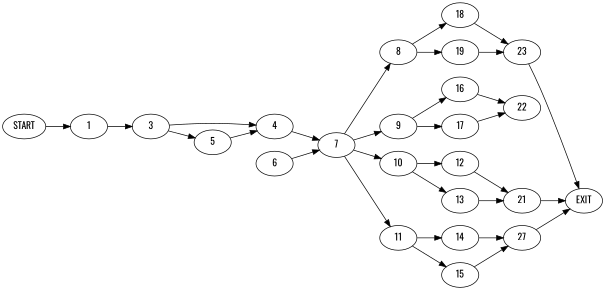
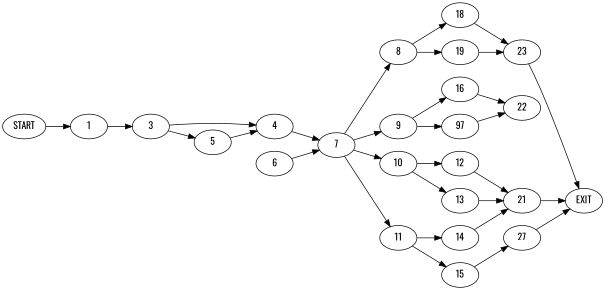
(460, 126) -> (460, 126)
(488, 238) -> (488, 221)
